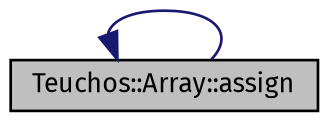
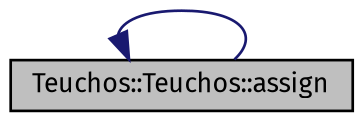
(164, 86) -> (182, 86)
